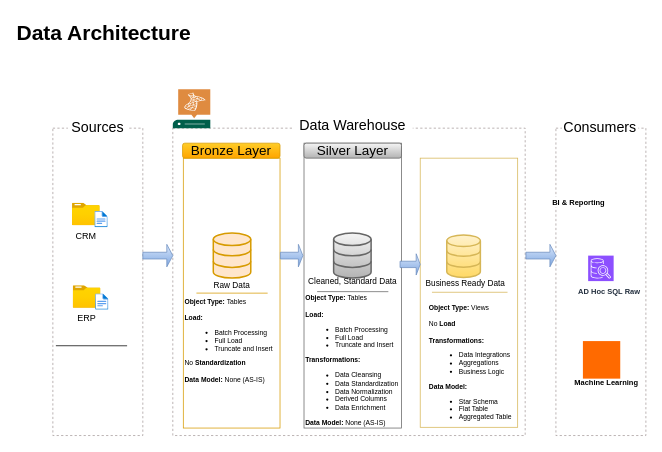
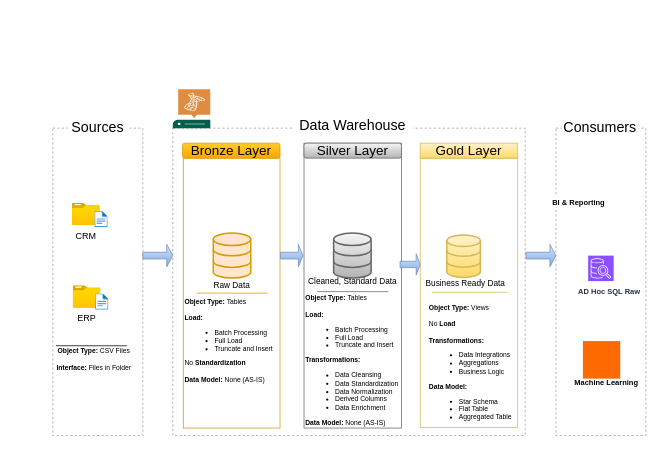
(192, 34) -> none
none -> (469, 150)
none -> (94, 360)
